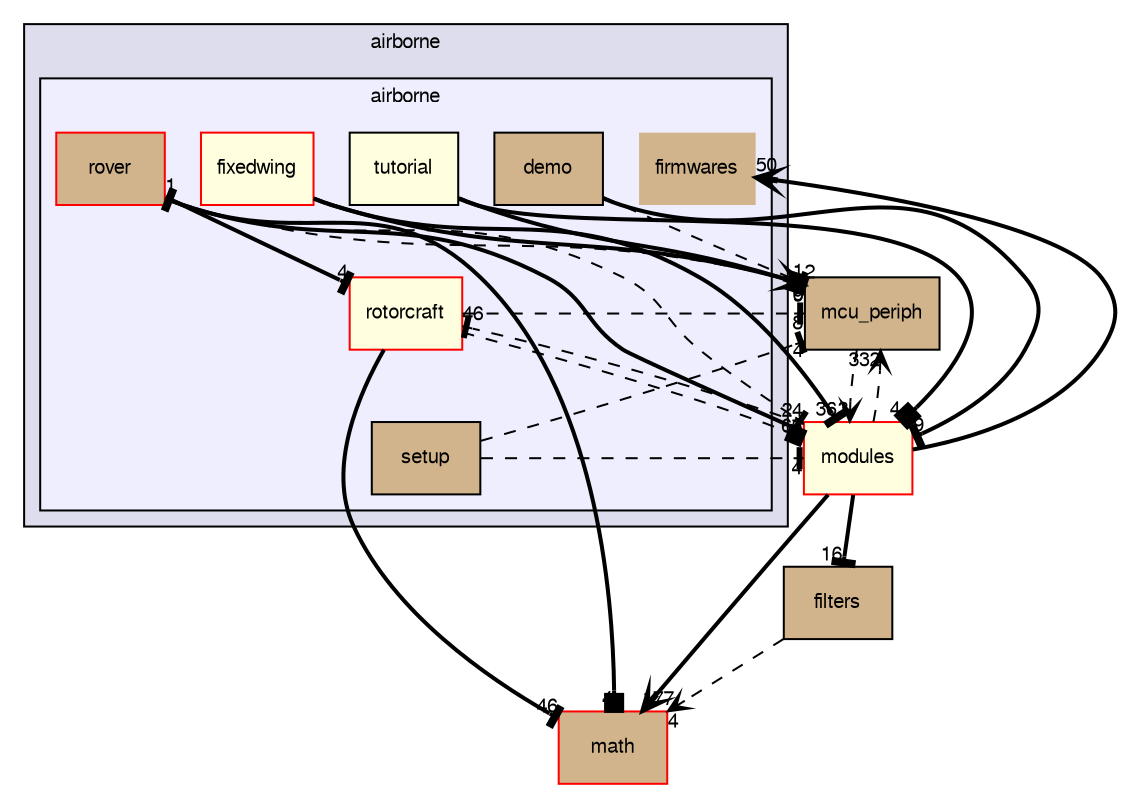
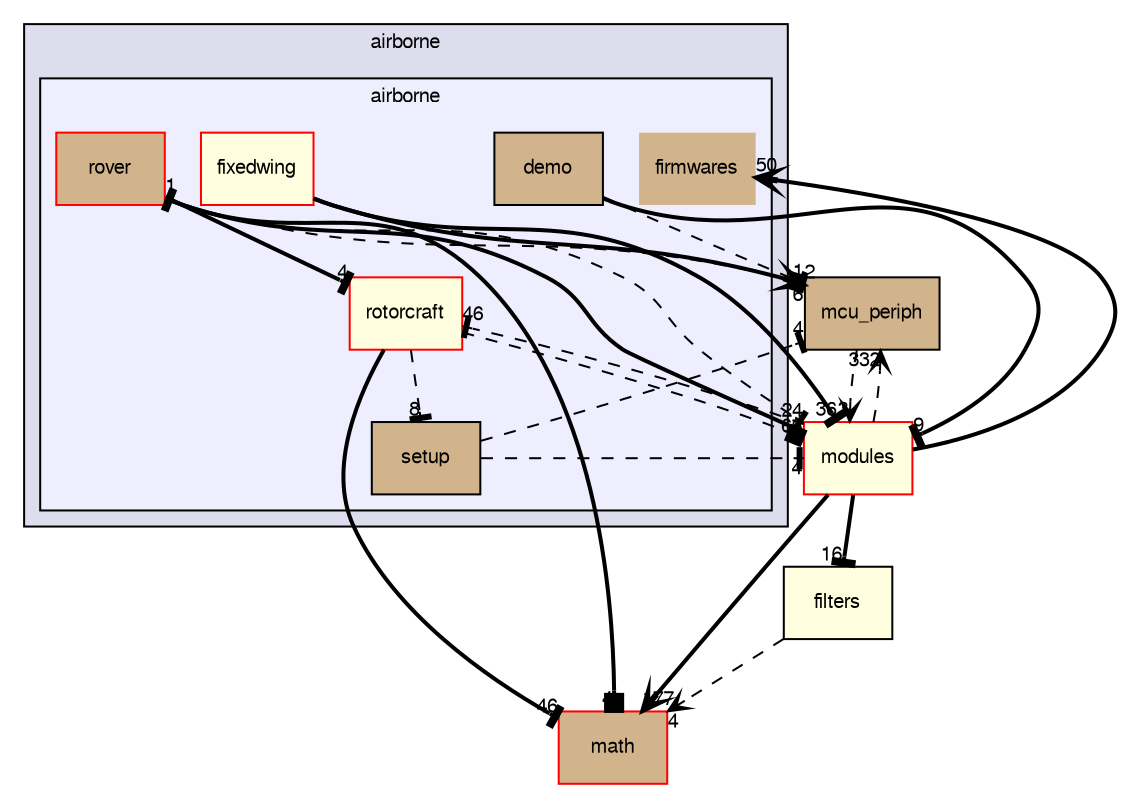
(404, 169) -> none
(628, 314) -> (415, 381)
(838, 603) -> (838, 603)
